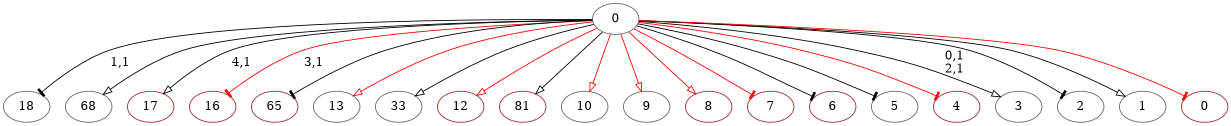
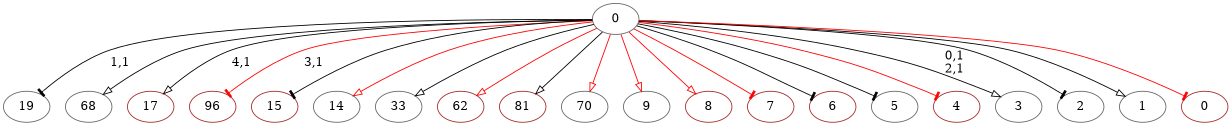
(27, 107) -> (27, 107)
(213, 107) -> (213, 107)
(275, 107) -> (275, 107)
(337, 107) -> (337, 107)
(461, 107) -> (461, 107)
(585, 107) -> (585, 107)
